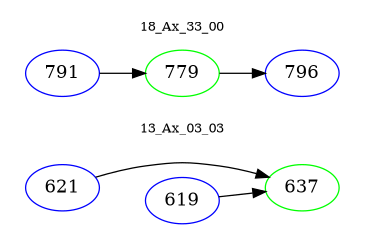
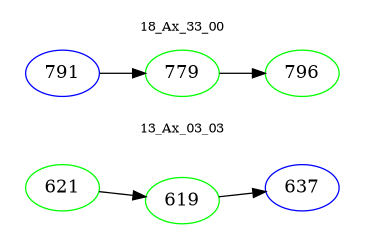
(302, 73) -> (302, 73)
(176, 163) -> (116, 193)
(63, 188) -> (63, 188)
(302, 188) -> (302, 188)
(182, 201) -> (182, 201)
